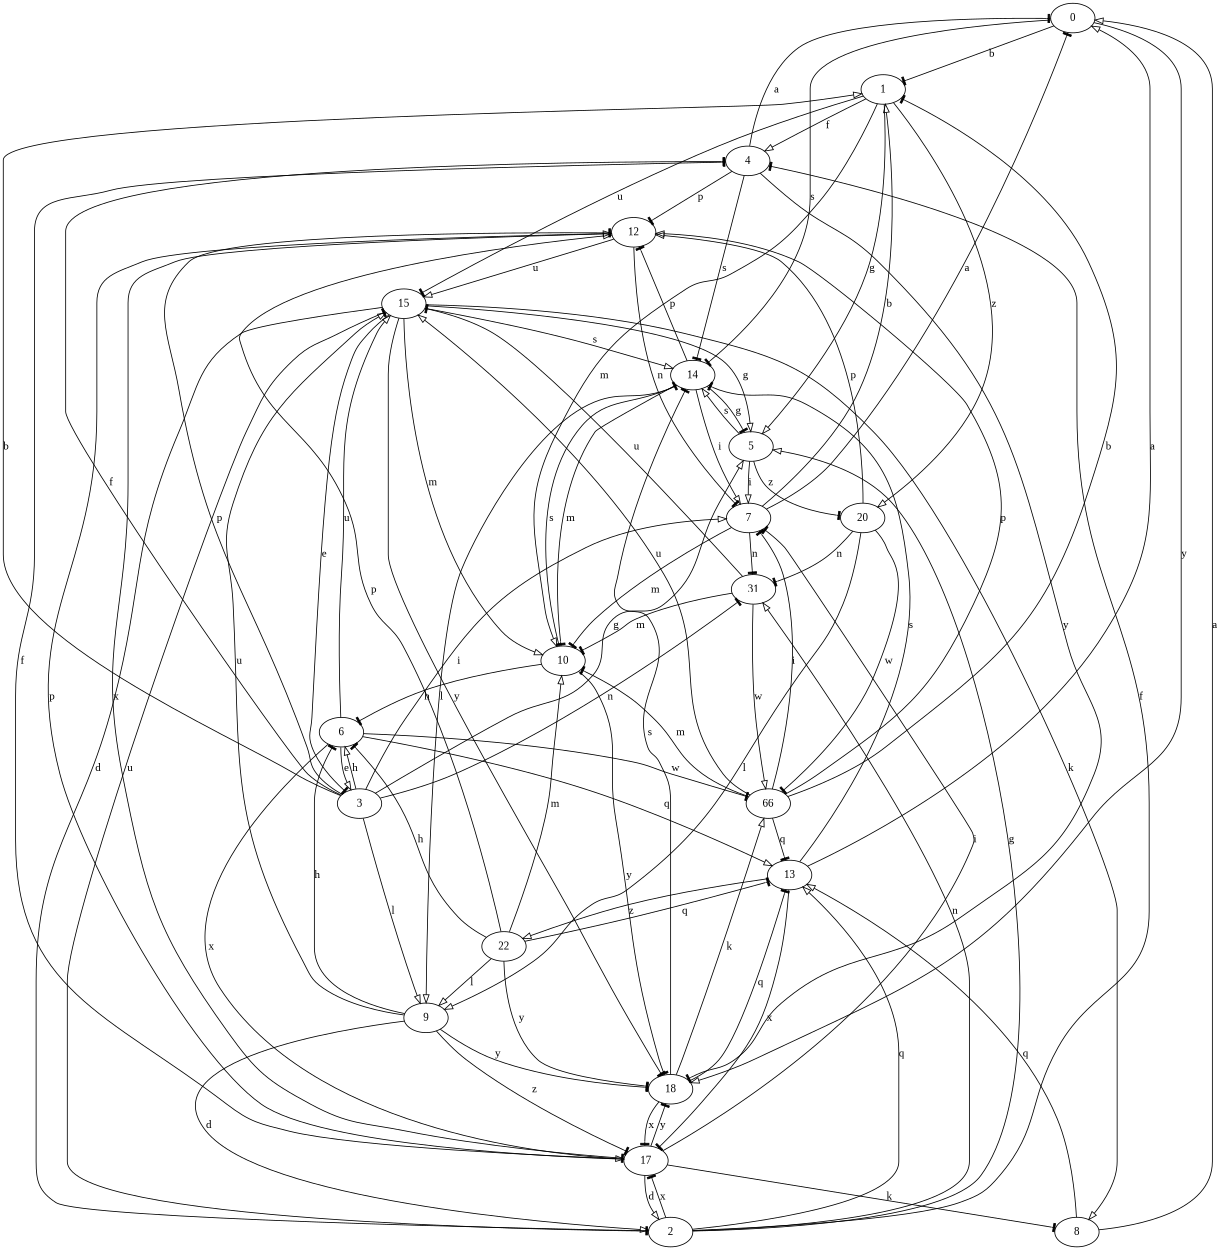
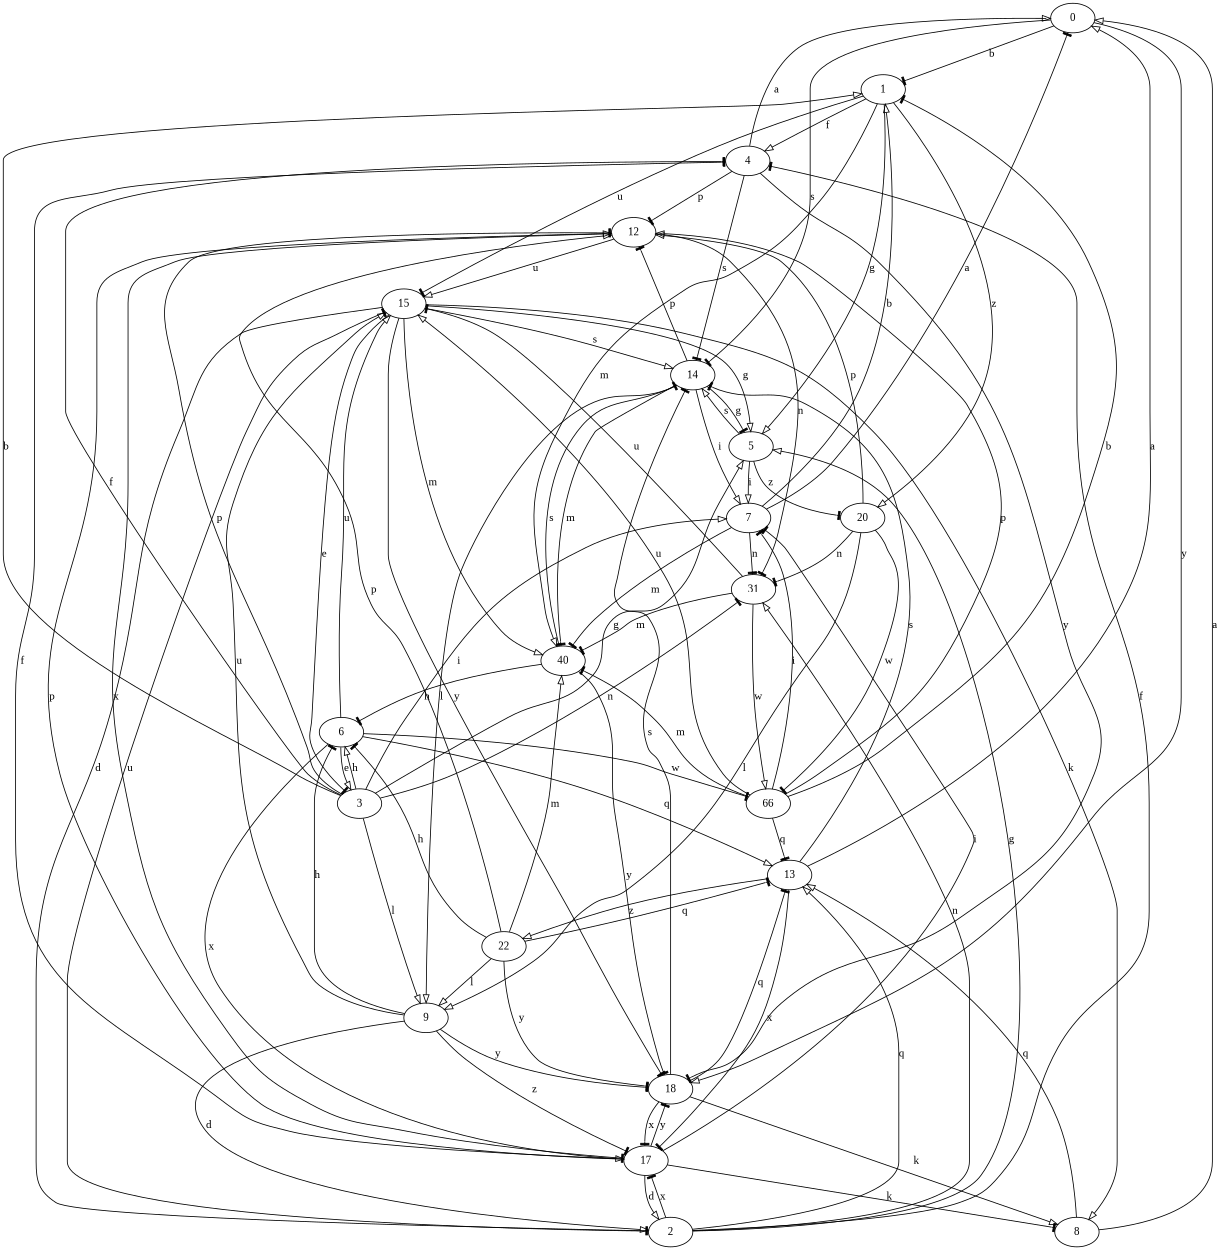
(865, 28) -> (865, 28)
(656, 386) -> (792, 359)
(563, 661) -> (563, 661)
(720, 951) -> (870, 1159)
